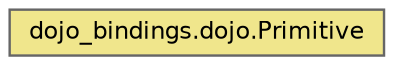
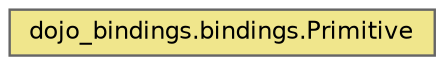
(197, 33) -> (222, 33)
